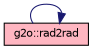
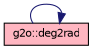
(46, 34) -> (46, 34)
